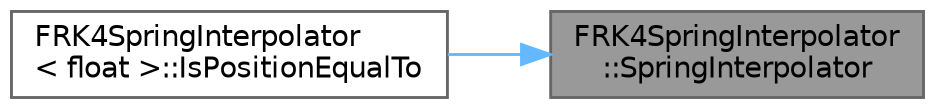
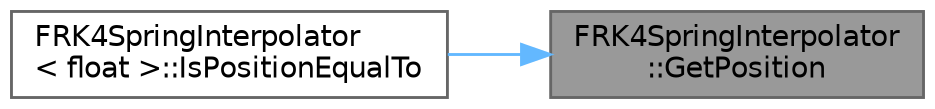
(737, 54) -> (737, 54)
